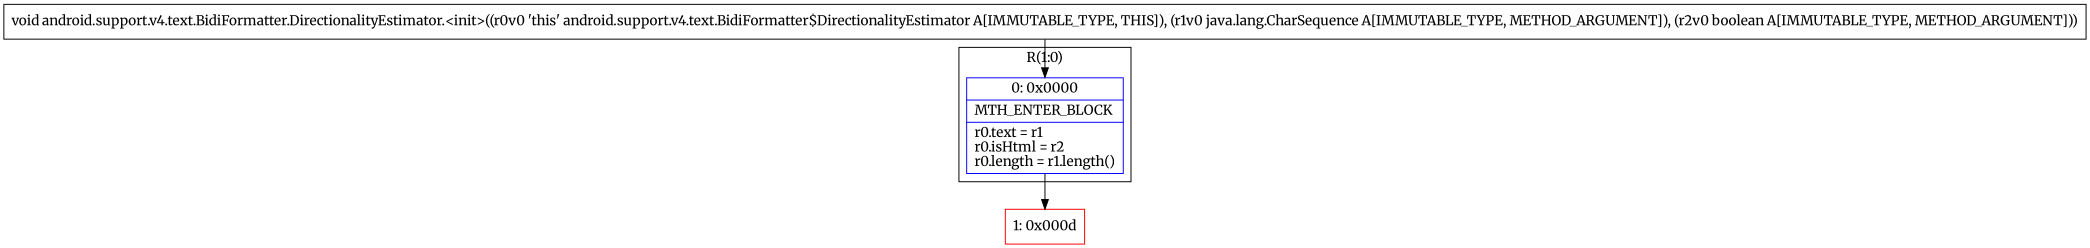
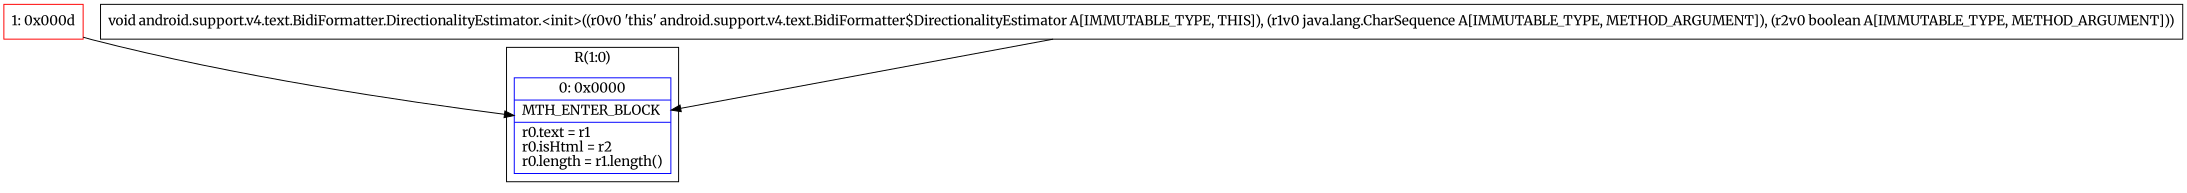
(1045, 188) -> (293, 82)
